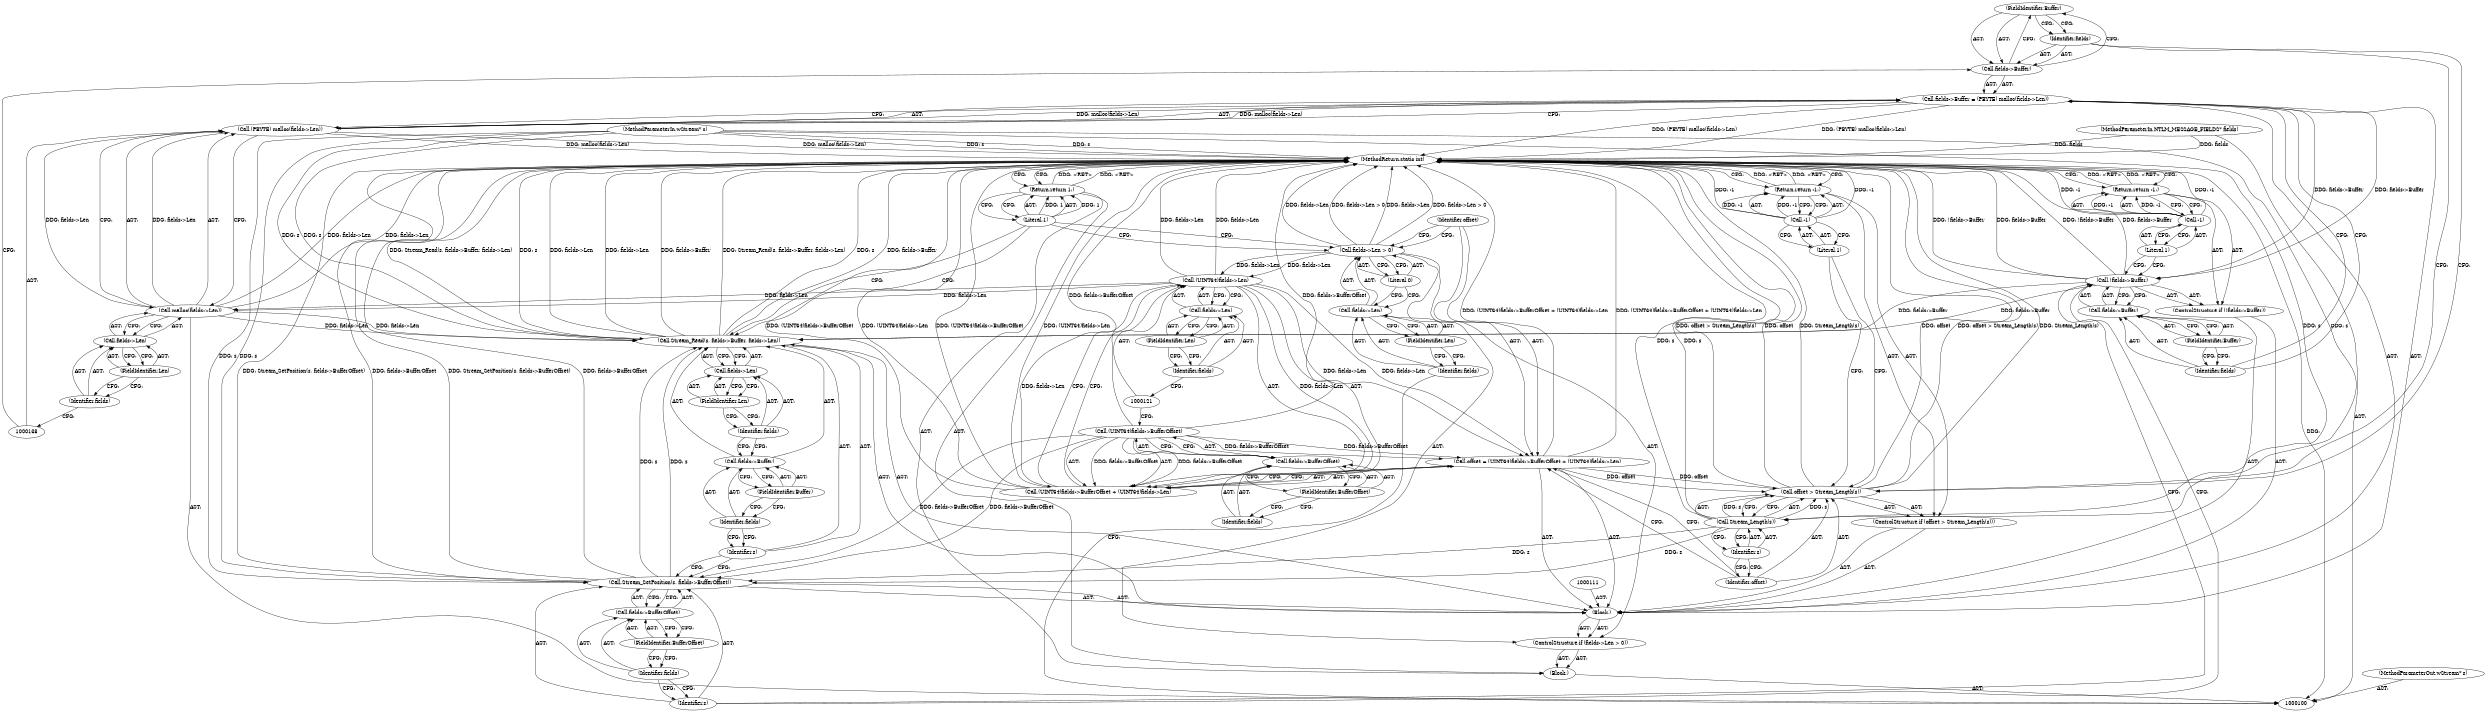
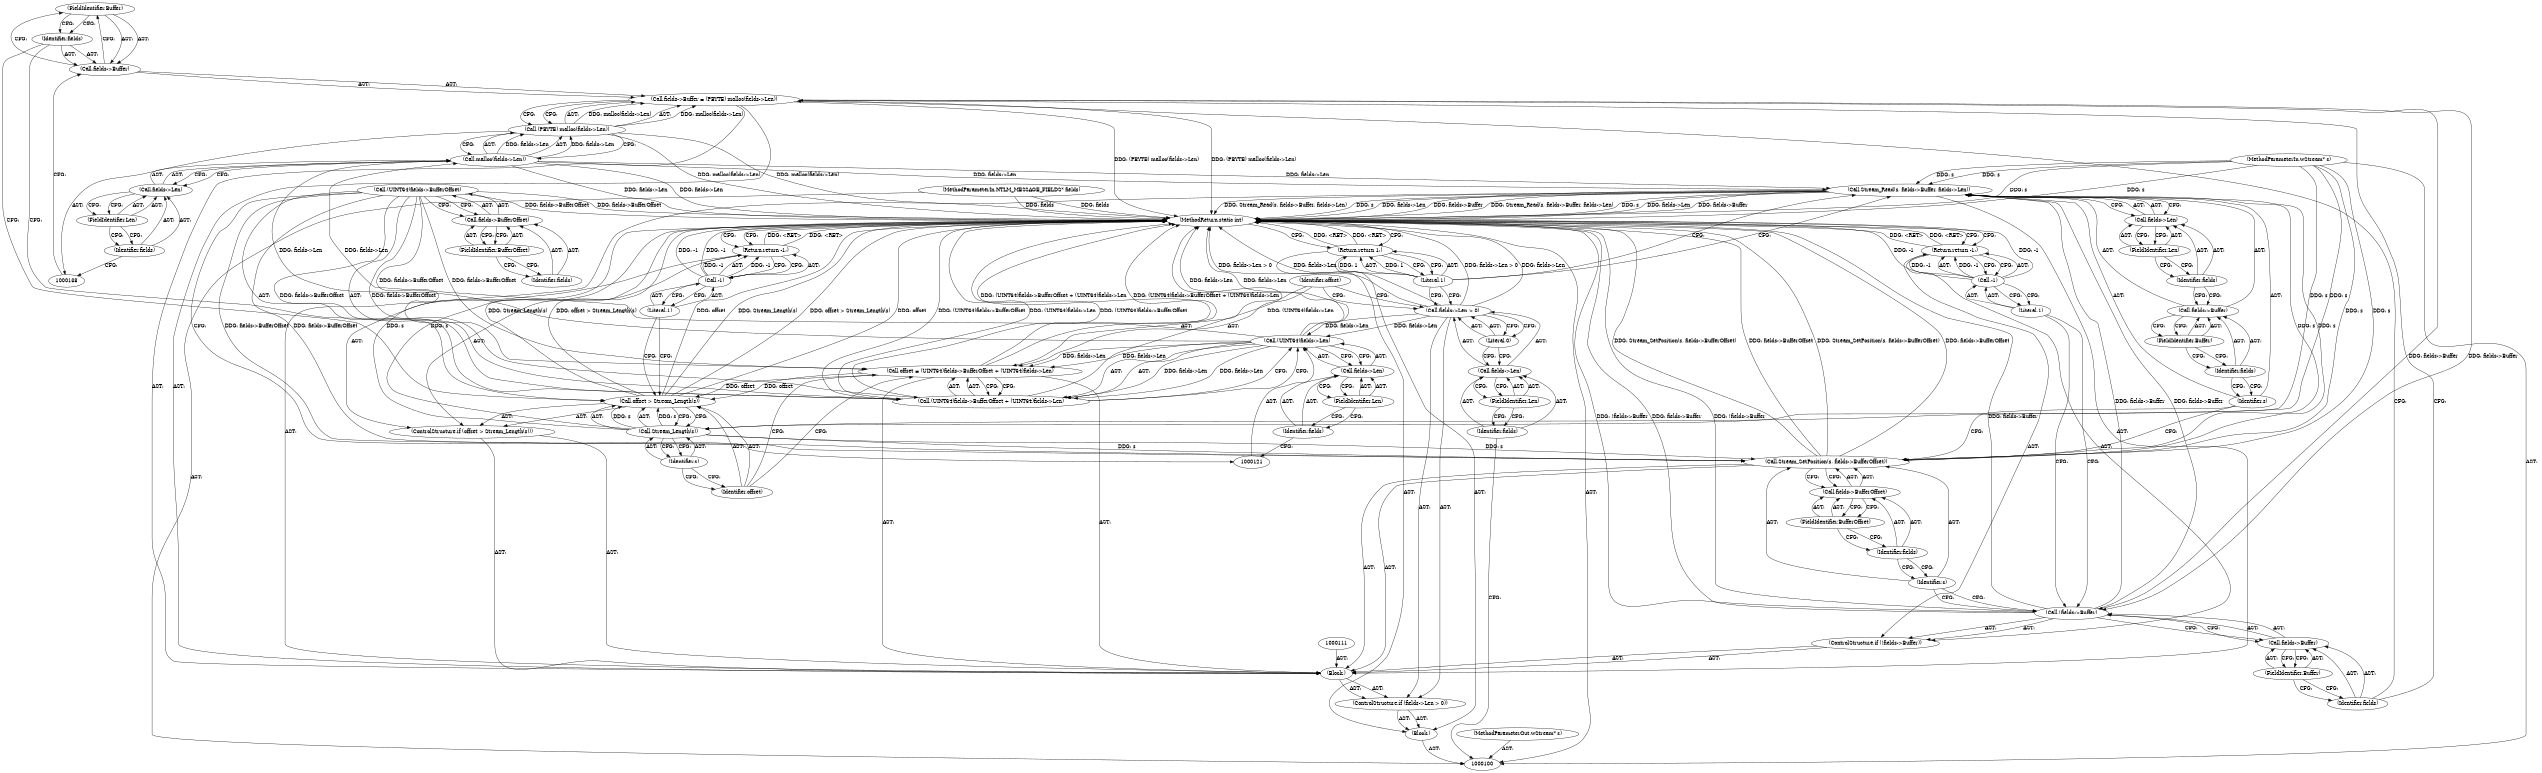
(27, 192) -> (251, 153)
(1140, 415) -> (760, 451)
(2314, 432) -> (1592, 492)
(1095, 695) -> (2375, 751)
